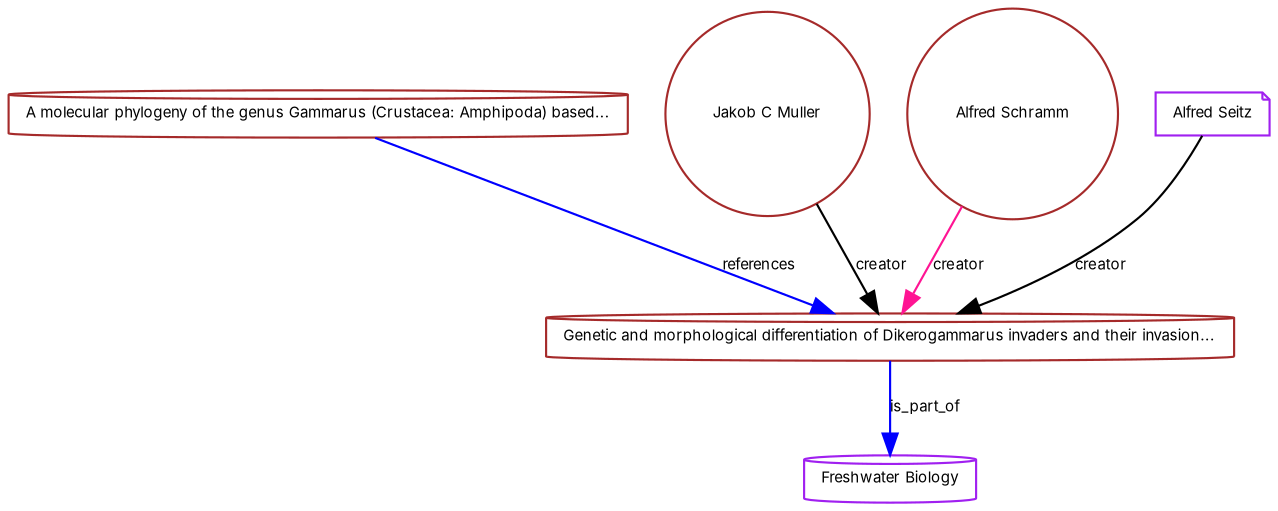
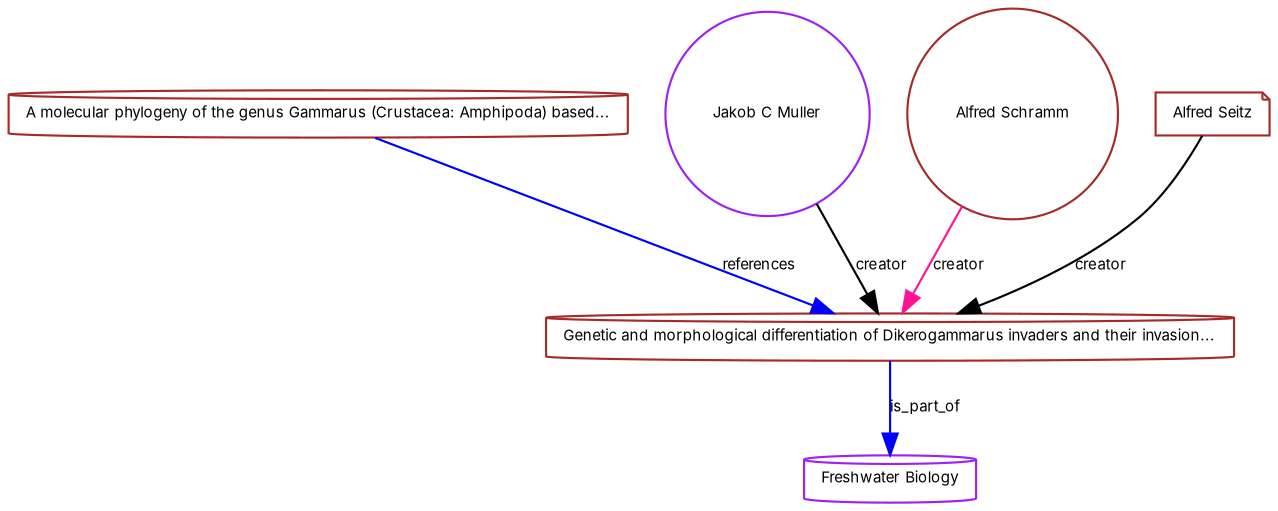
(768, 114) -> (768, 114)
(1213, 114) -> (1213, 114)
